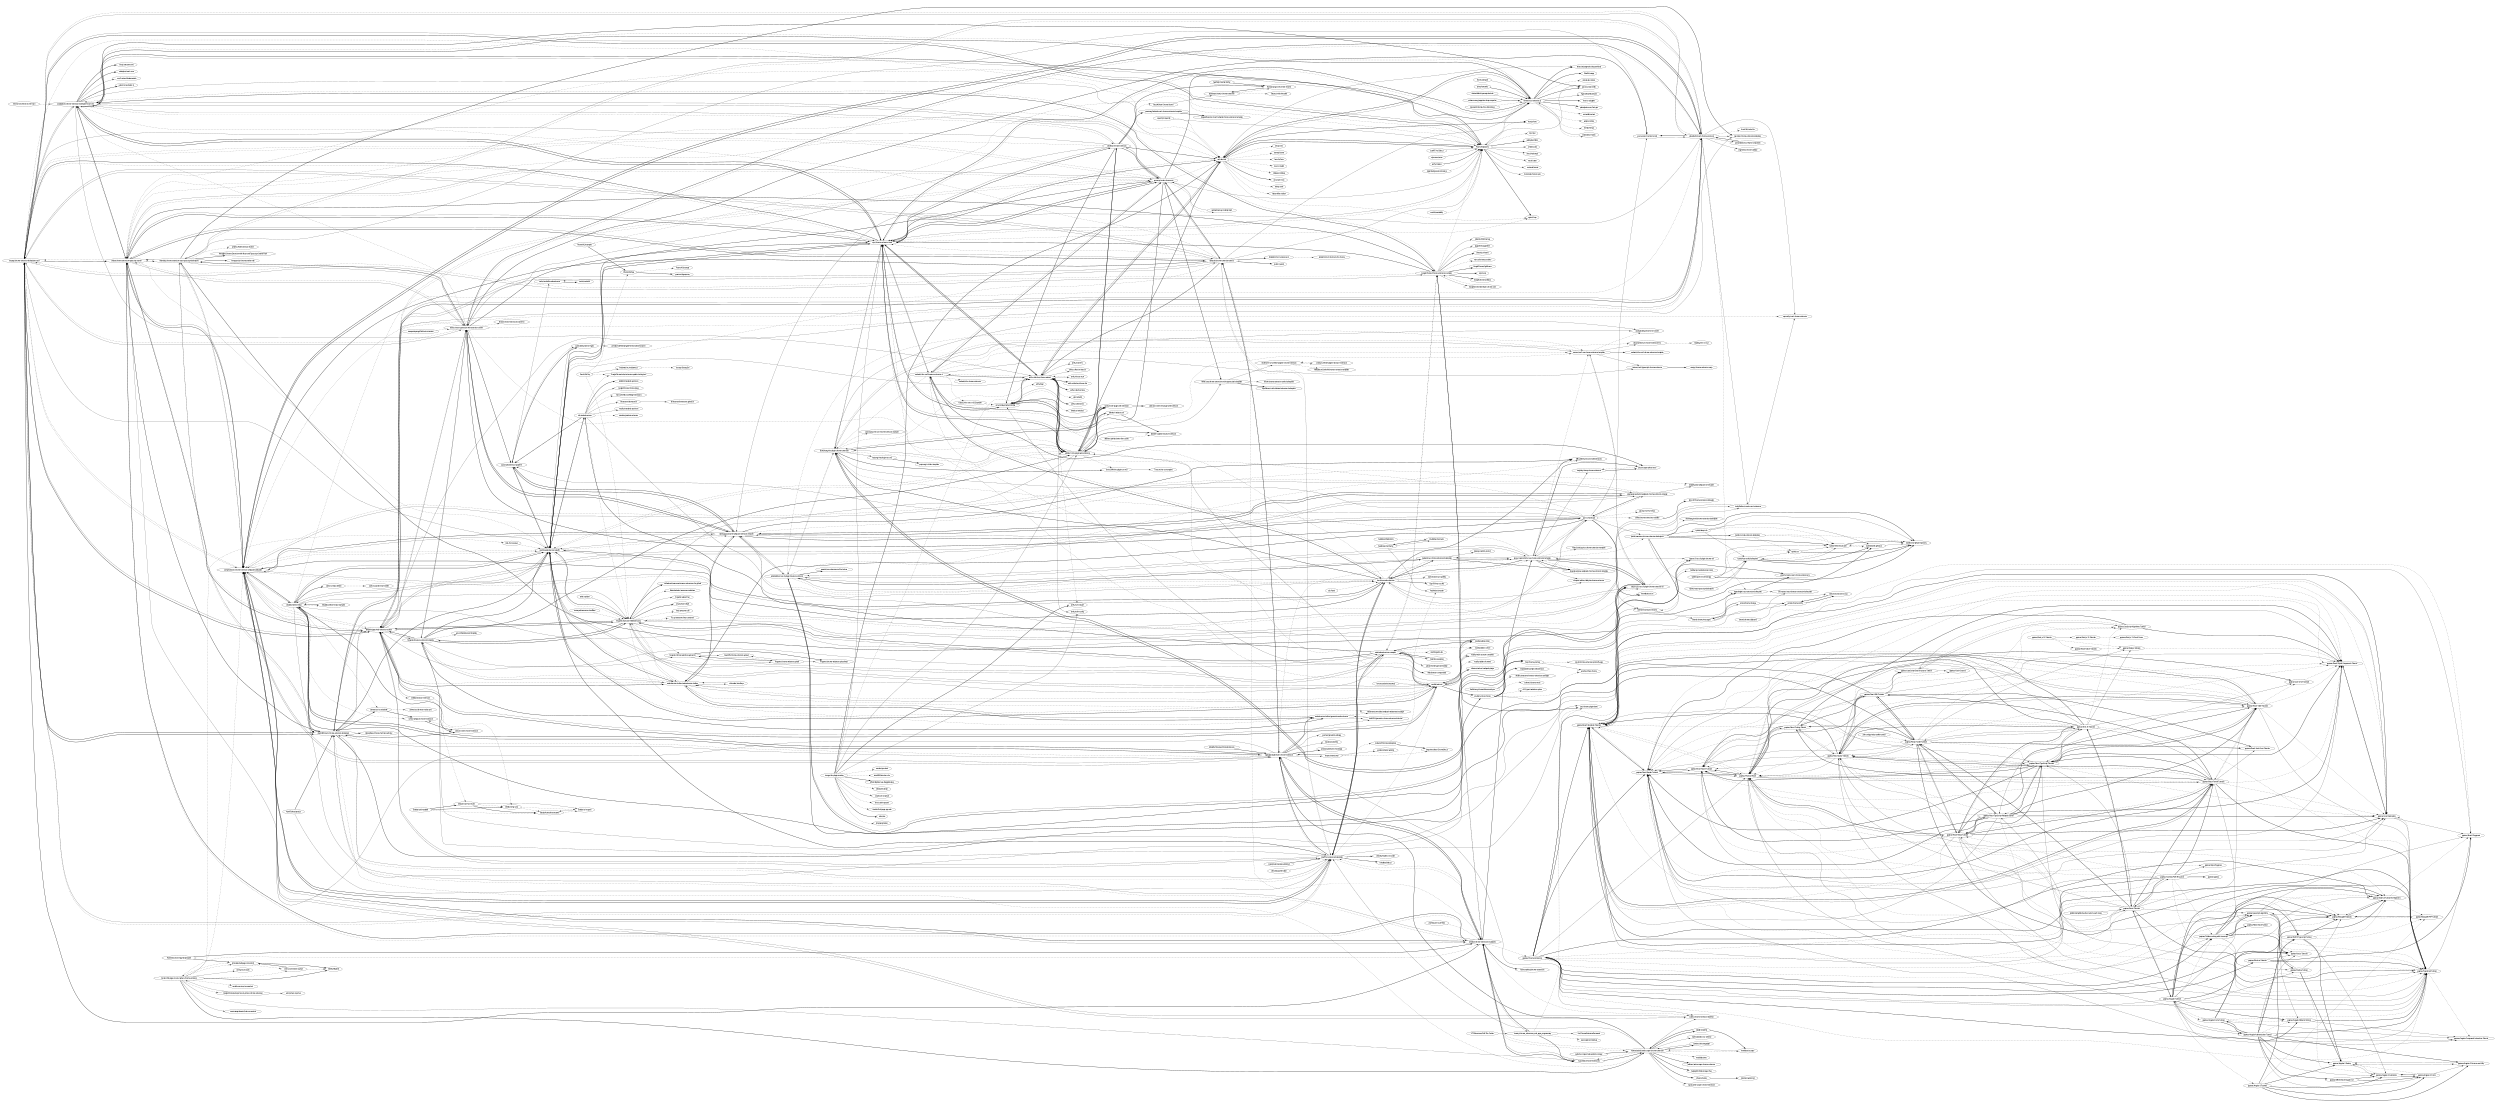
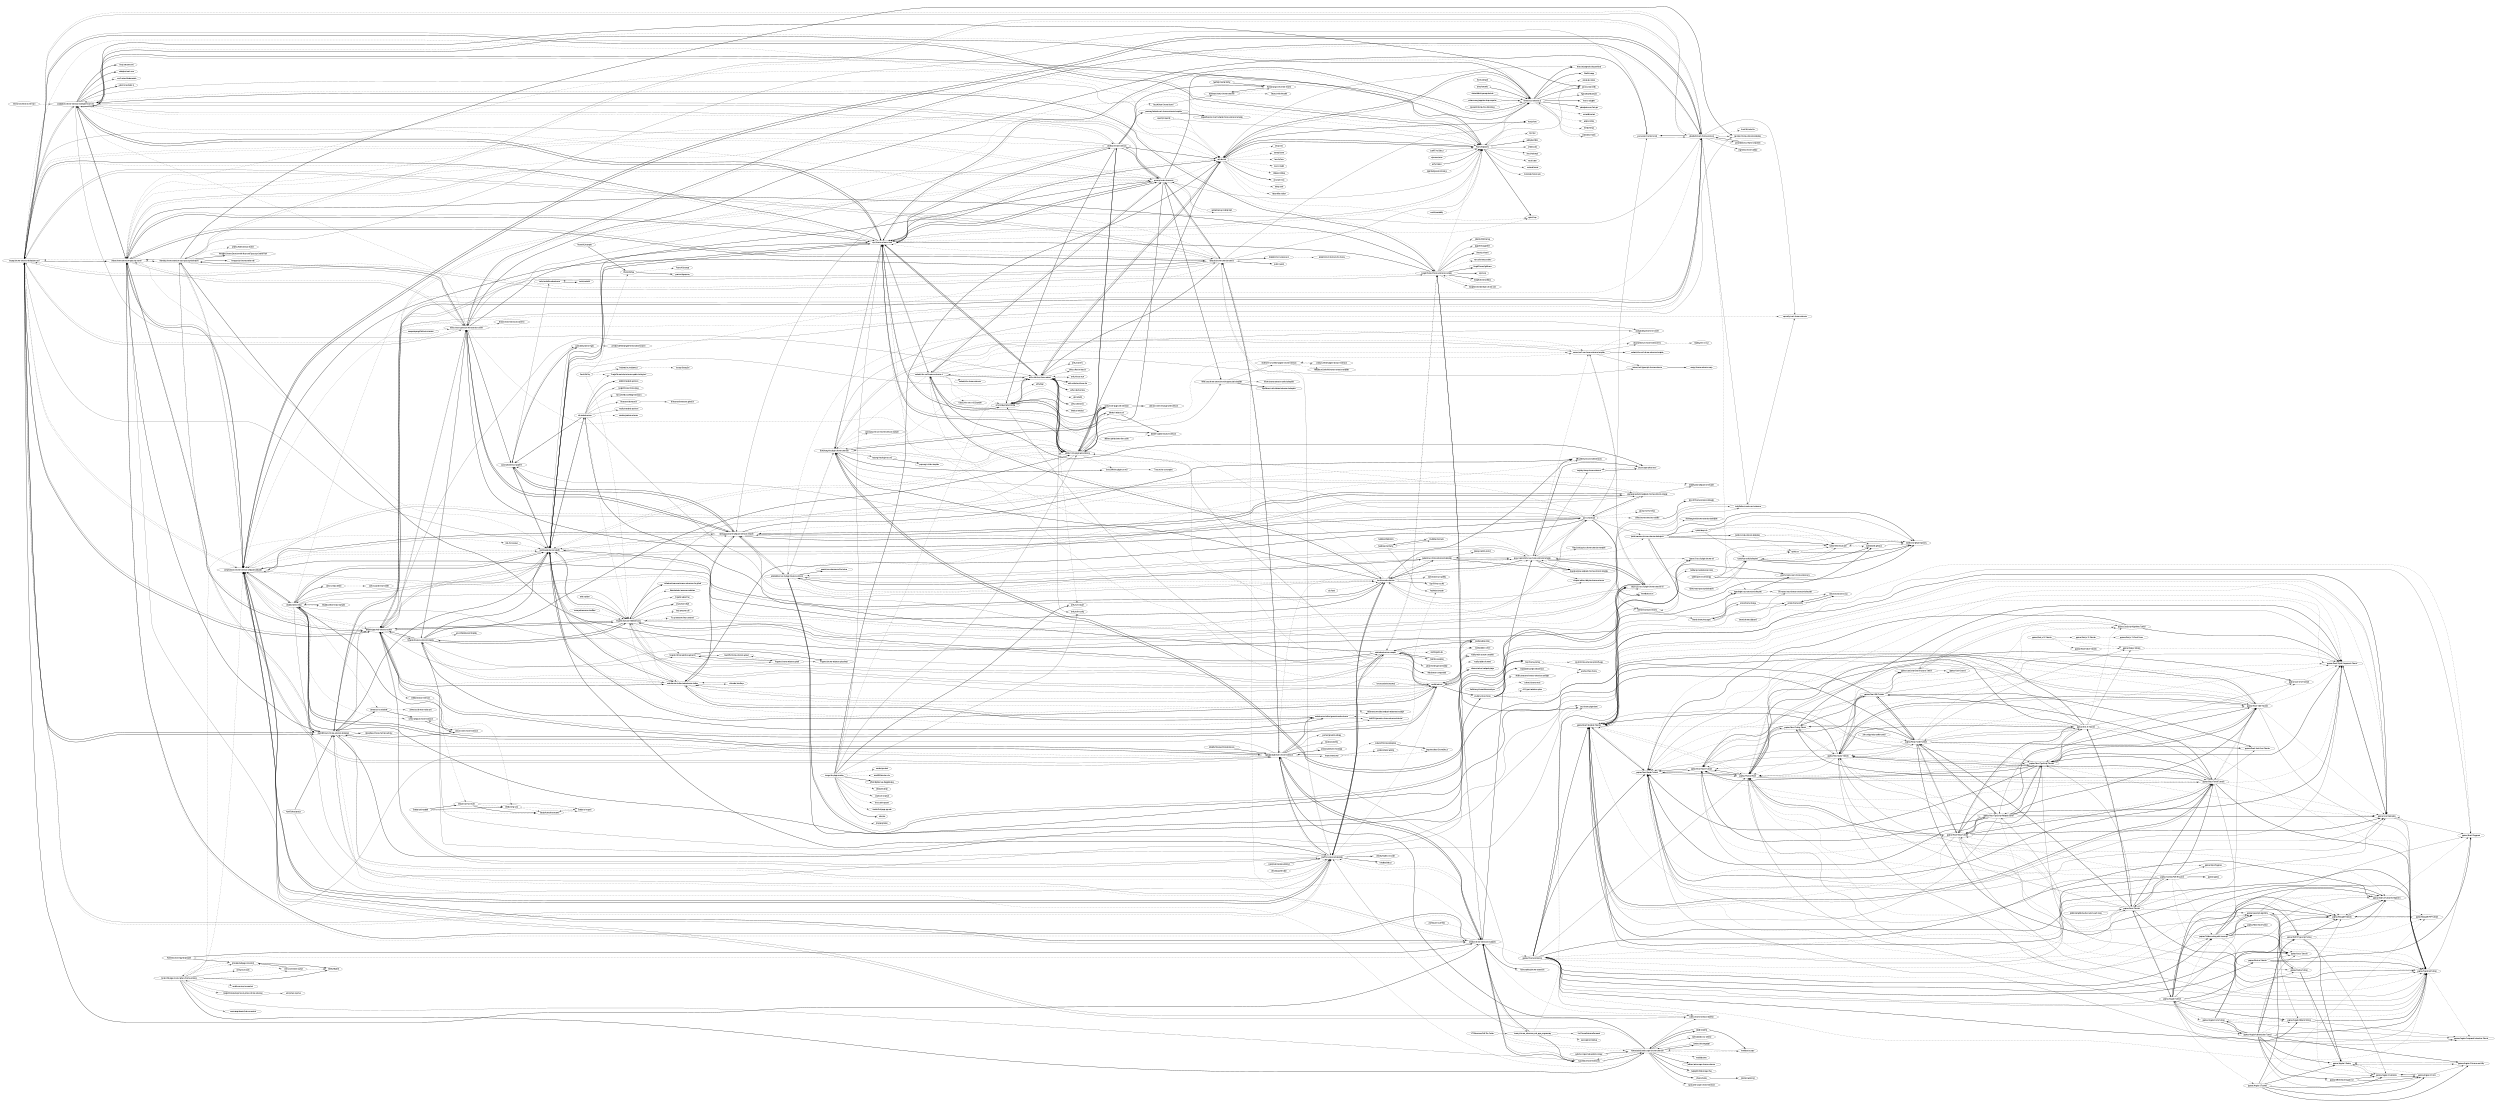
(988, 404) -> (968, 393)
